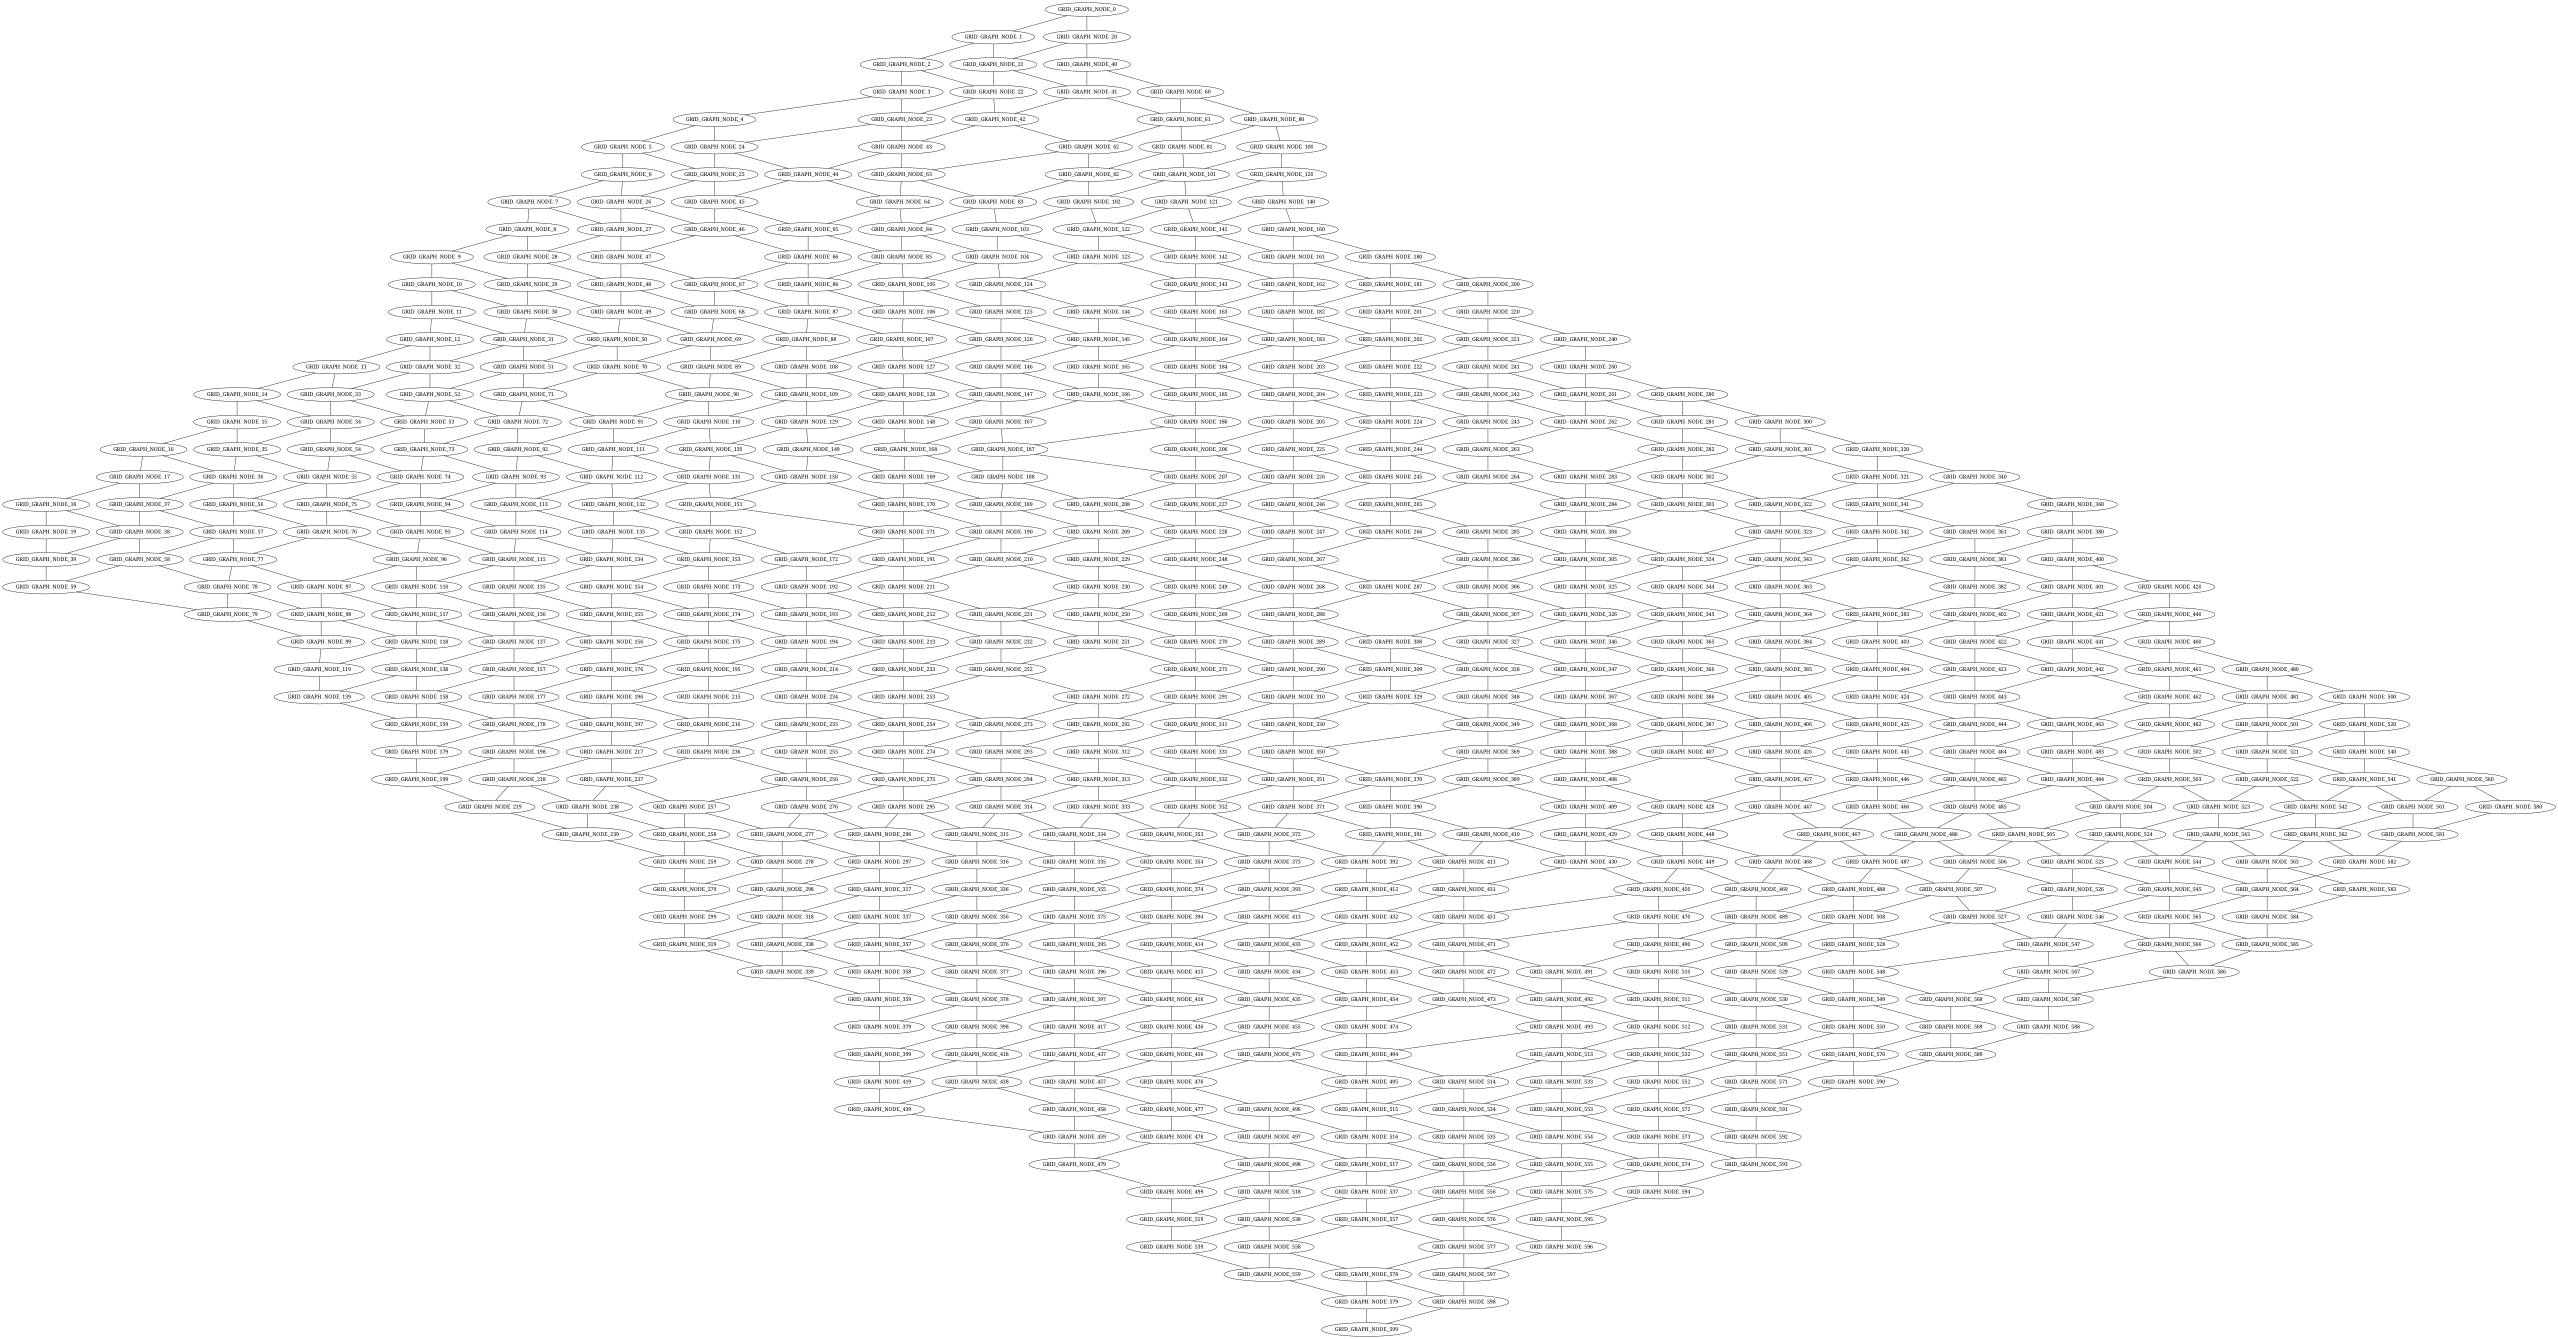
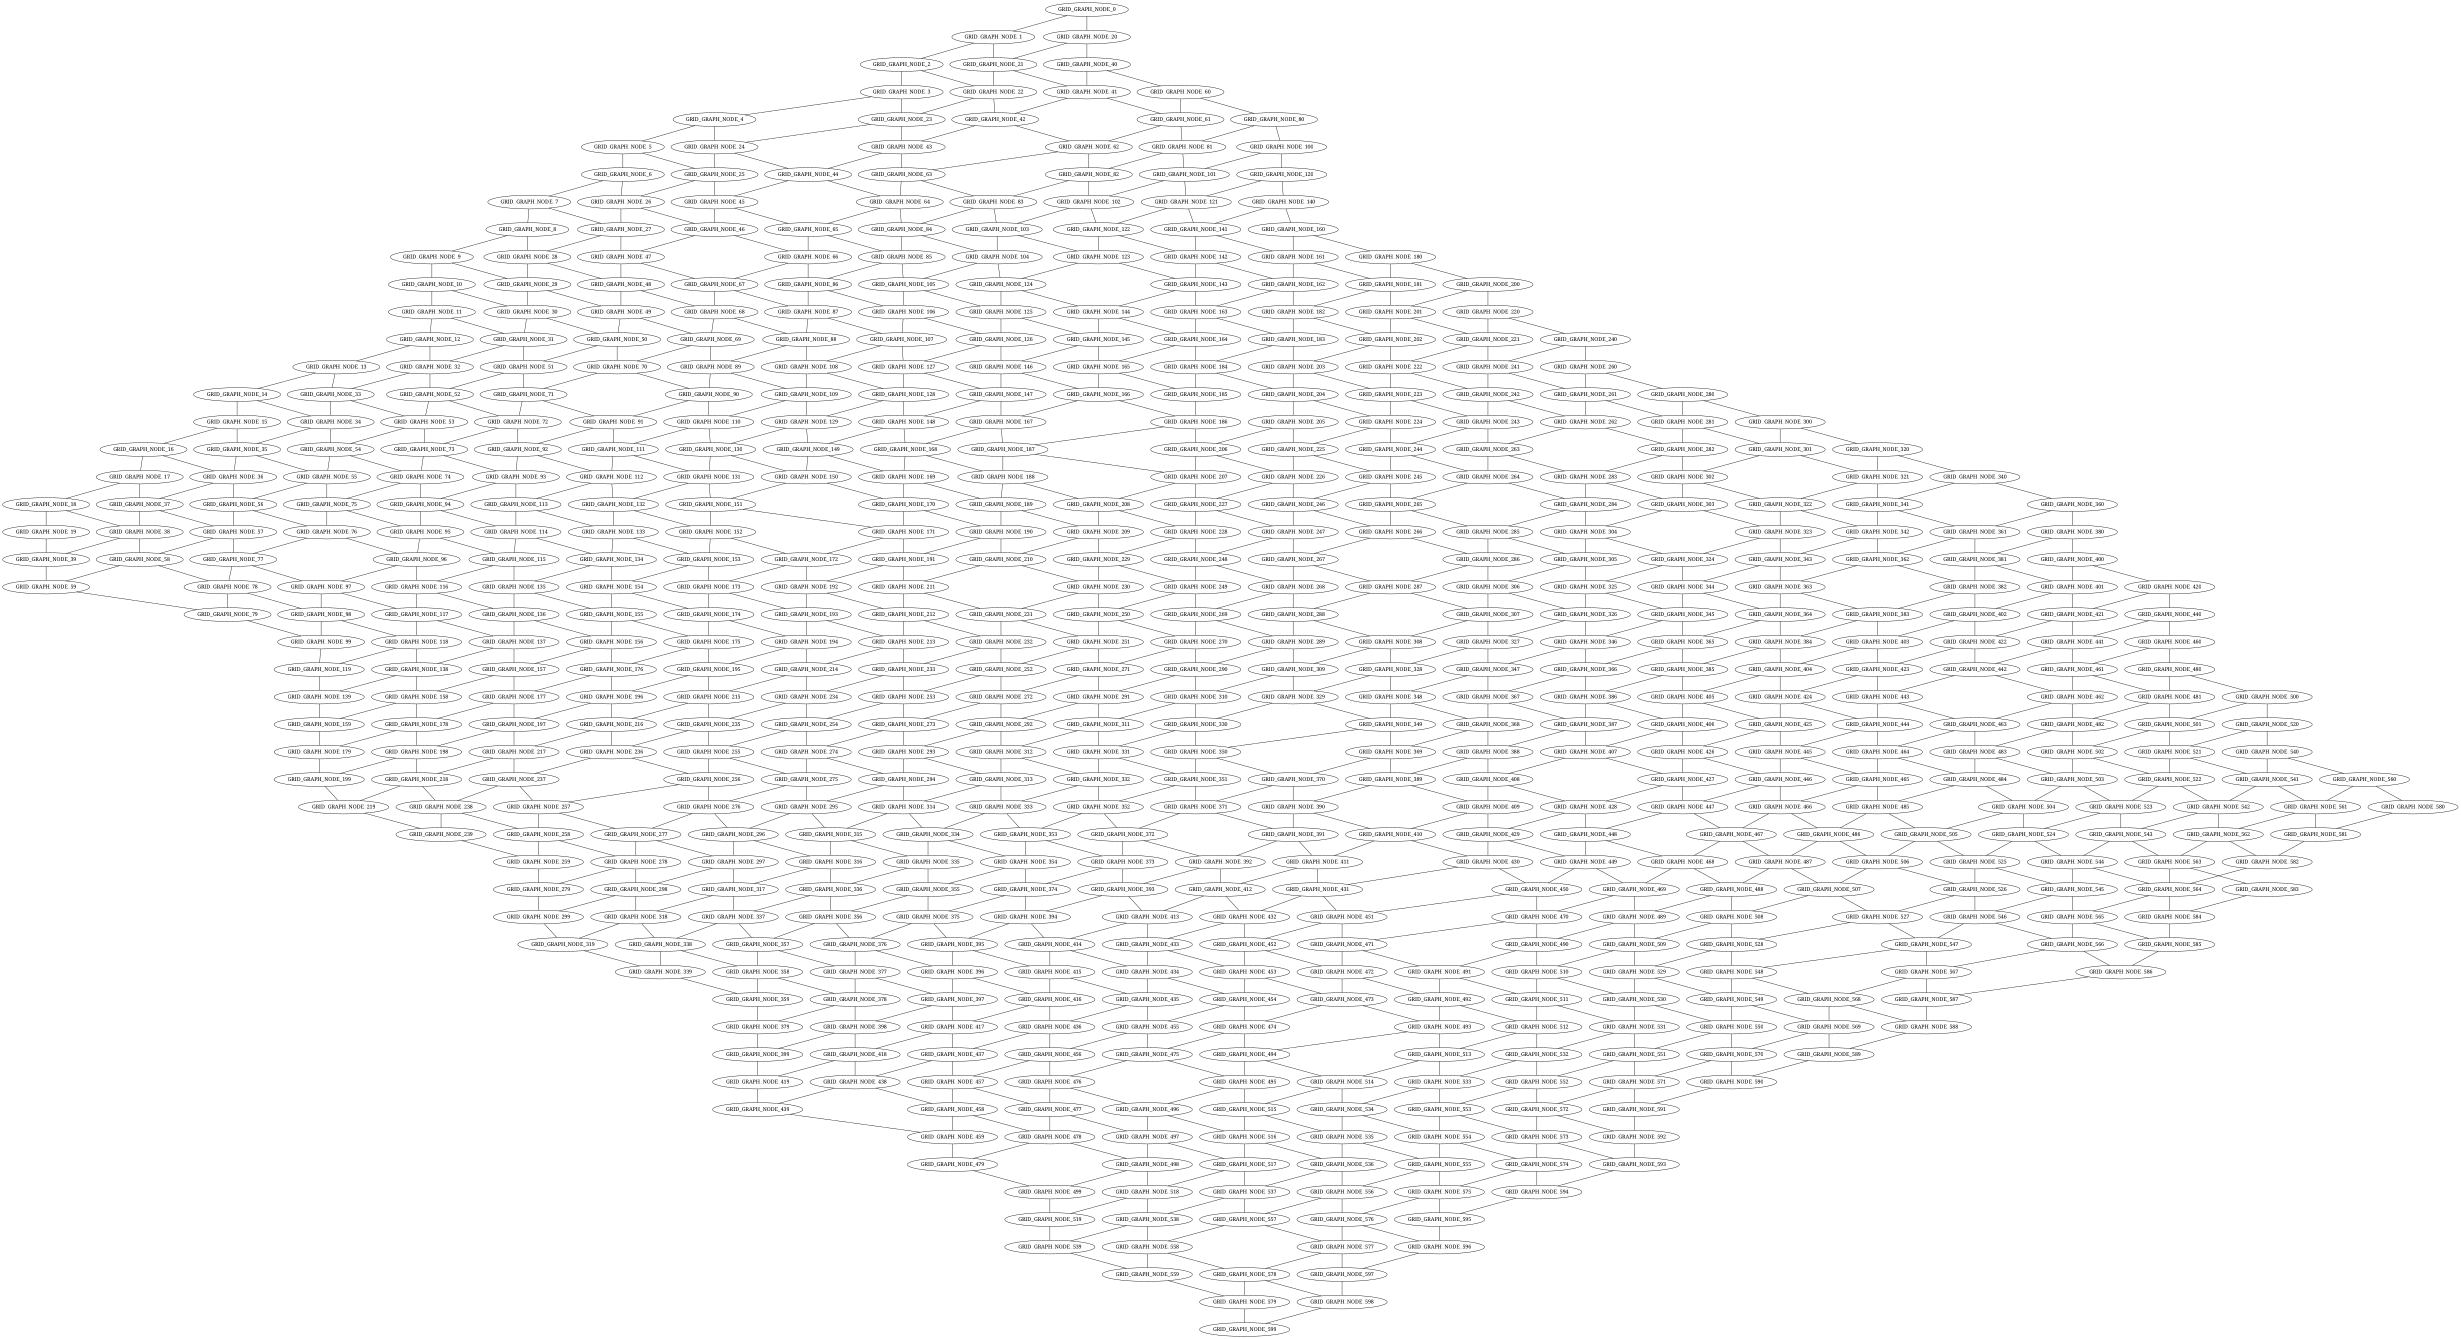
none -> (709, 711)
none -> (1025, 848)
none -> (758, 1041)
